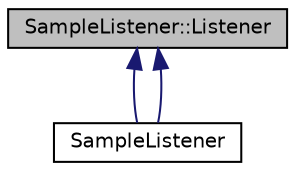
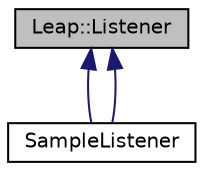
(148, 29) -> (102, 29)
